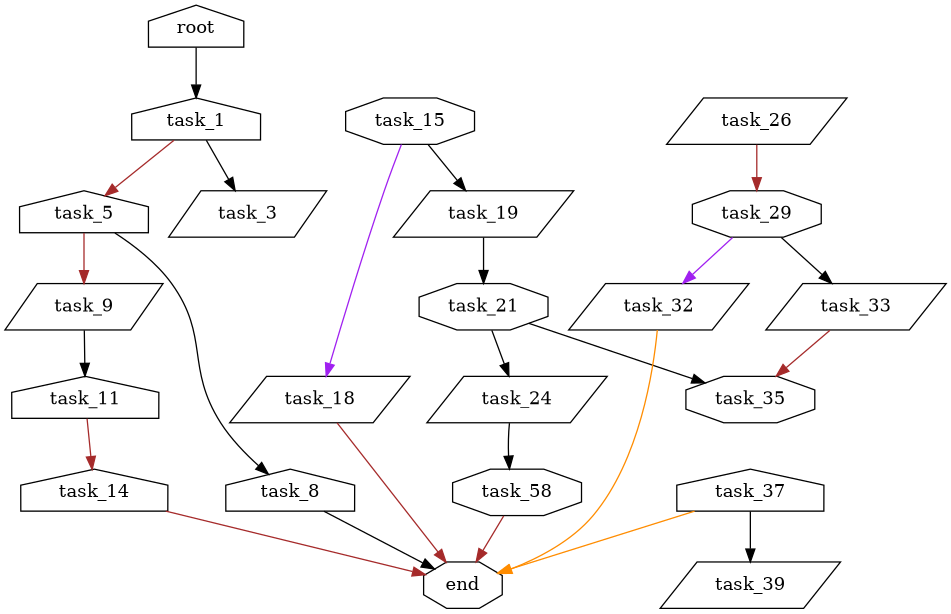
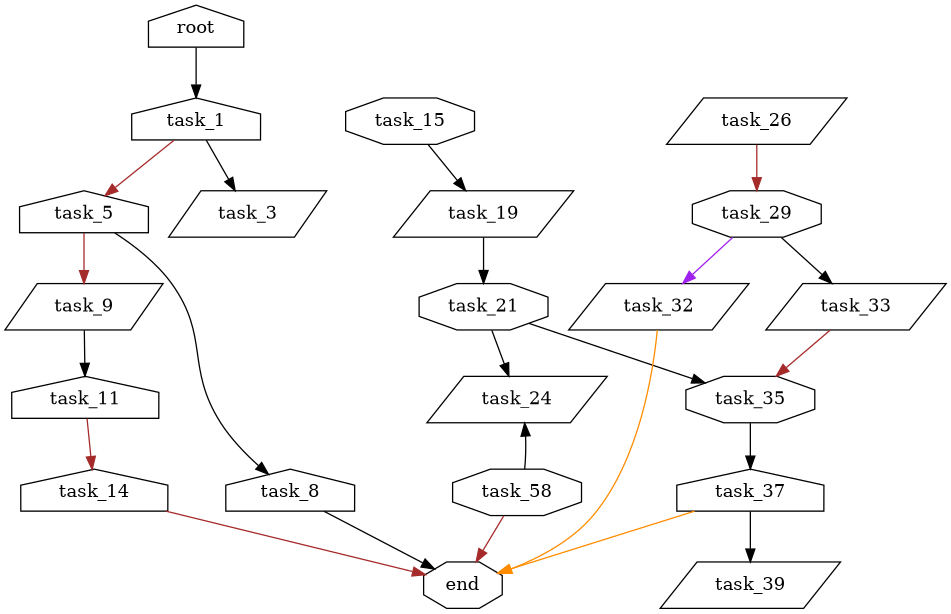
(320, 400) -> none
(508, 440) -> (526, 453)
none -> (750, 440)
